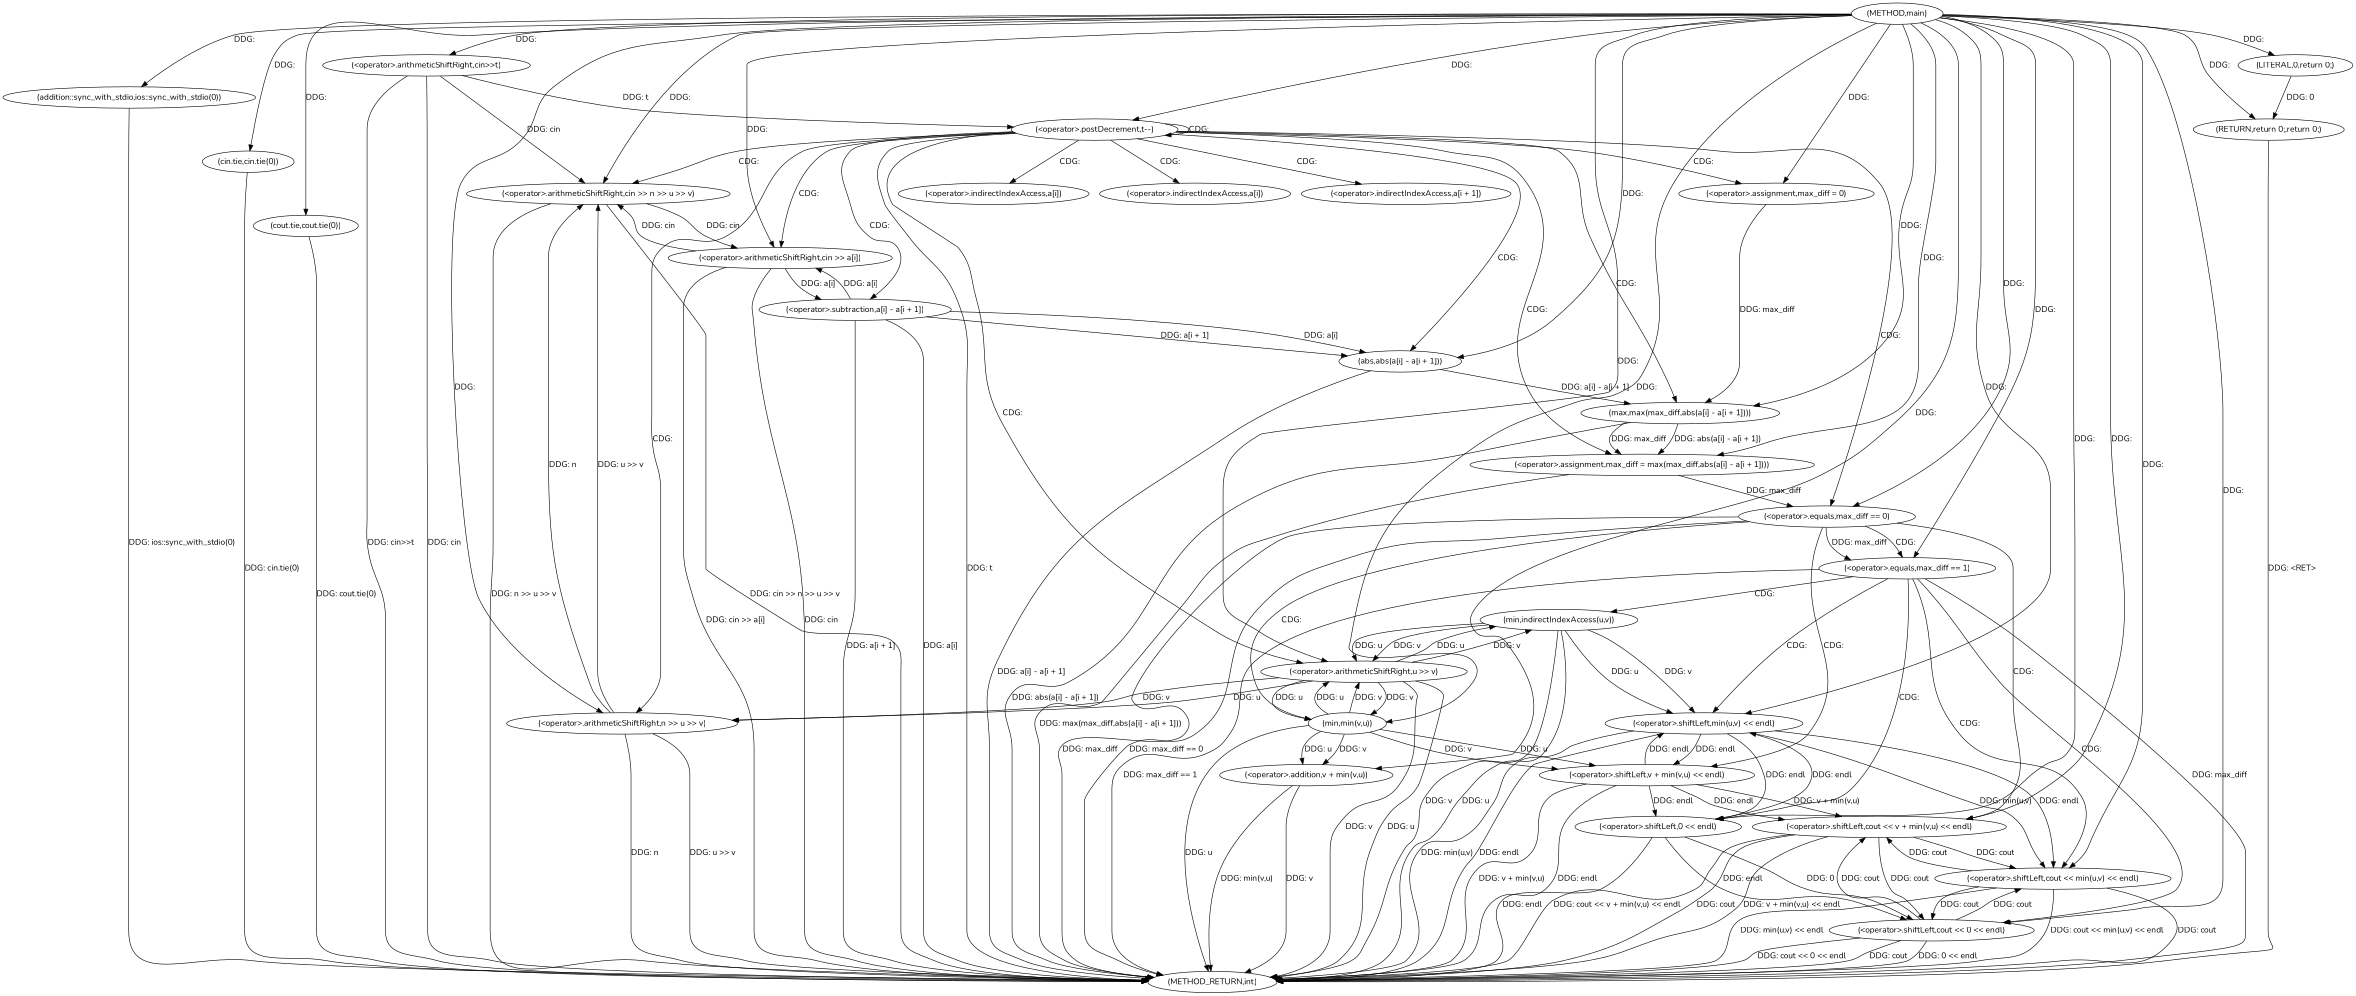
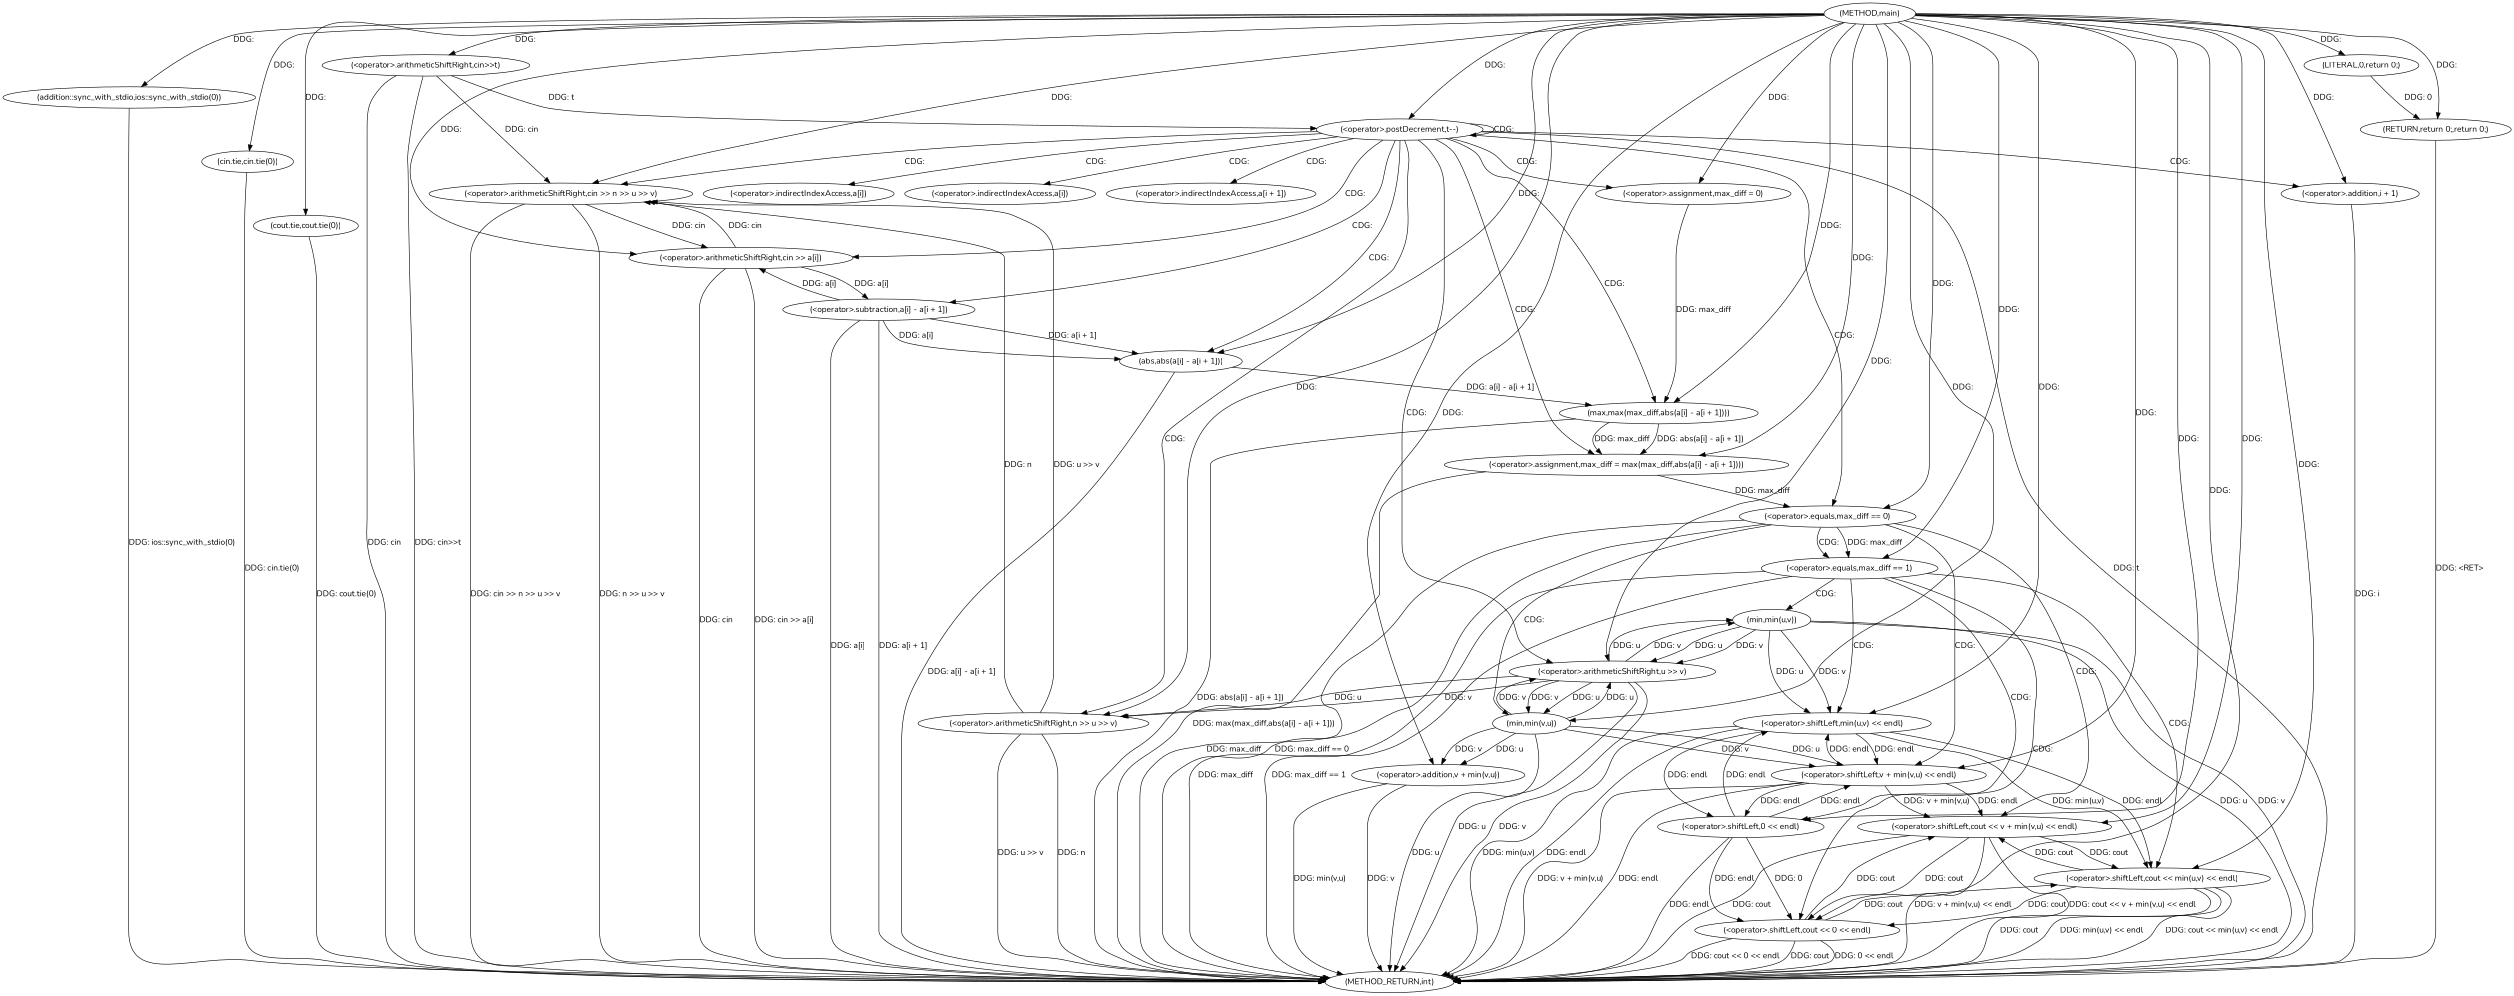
none -> (2350, 194)
none -> (2136, 352)
(1559, 620) -> (1772, 620)
none -> (1807, 803)
